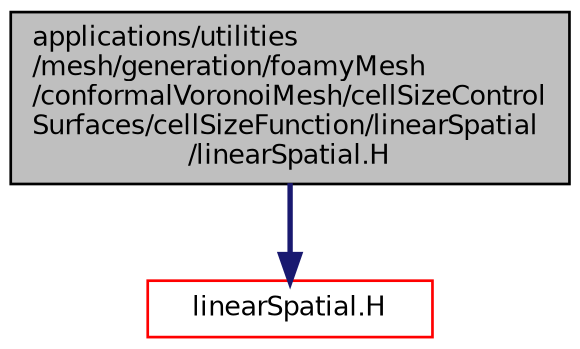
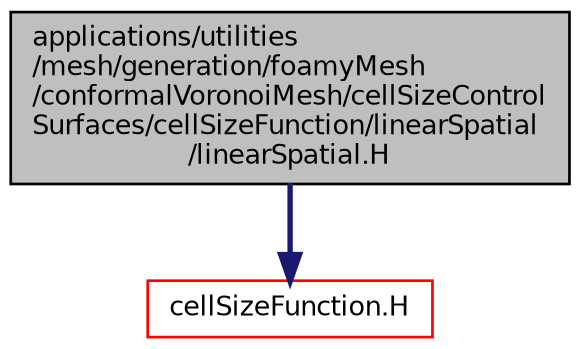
(290, 309) -> (290, 309)
